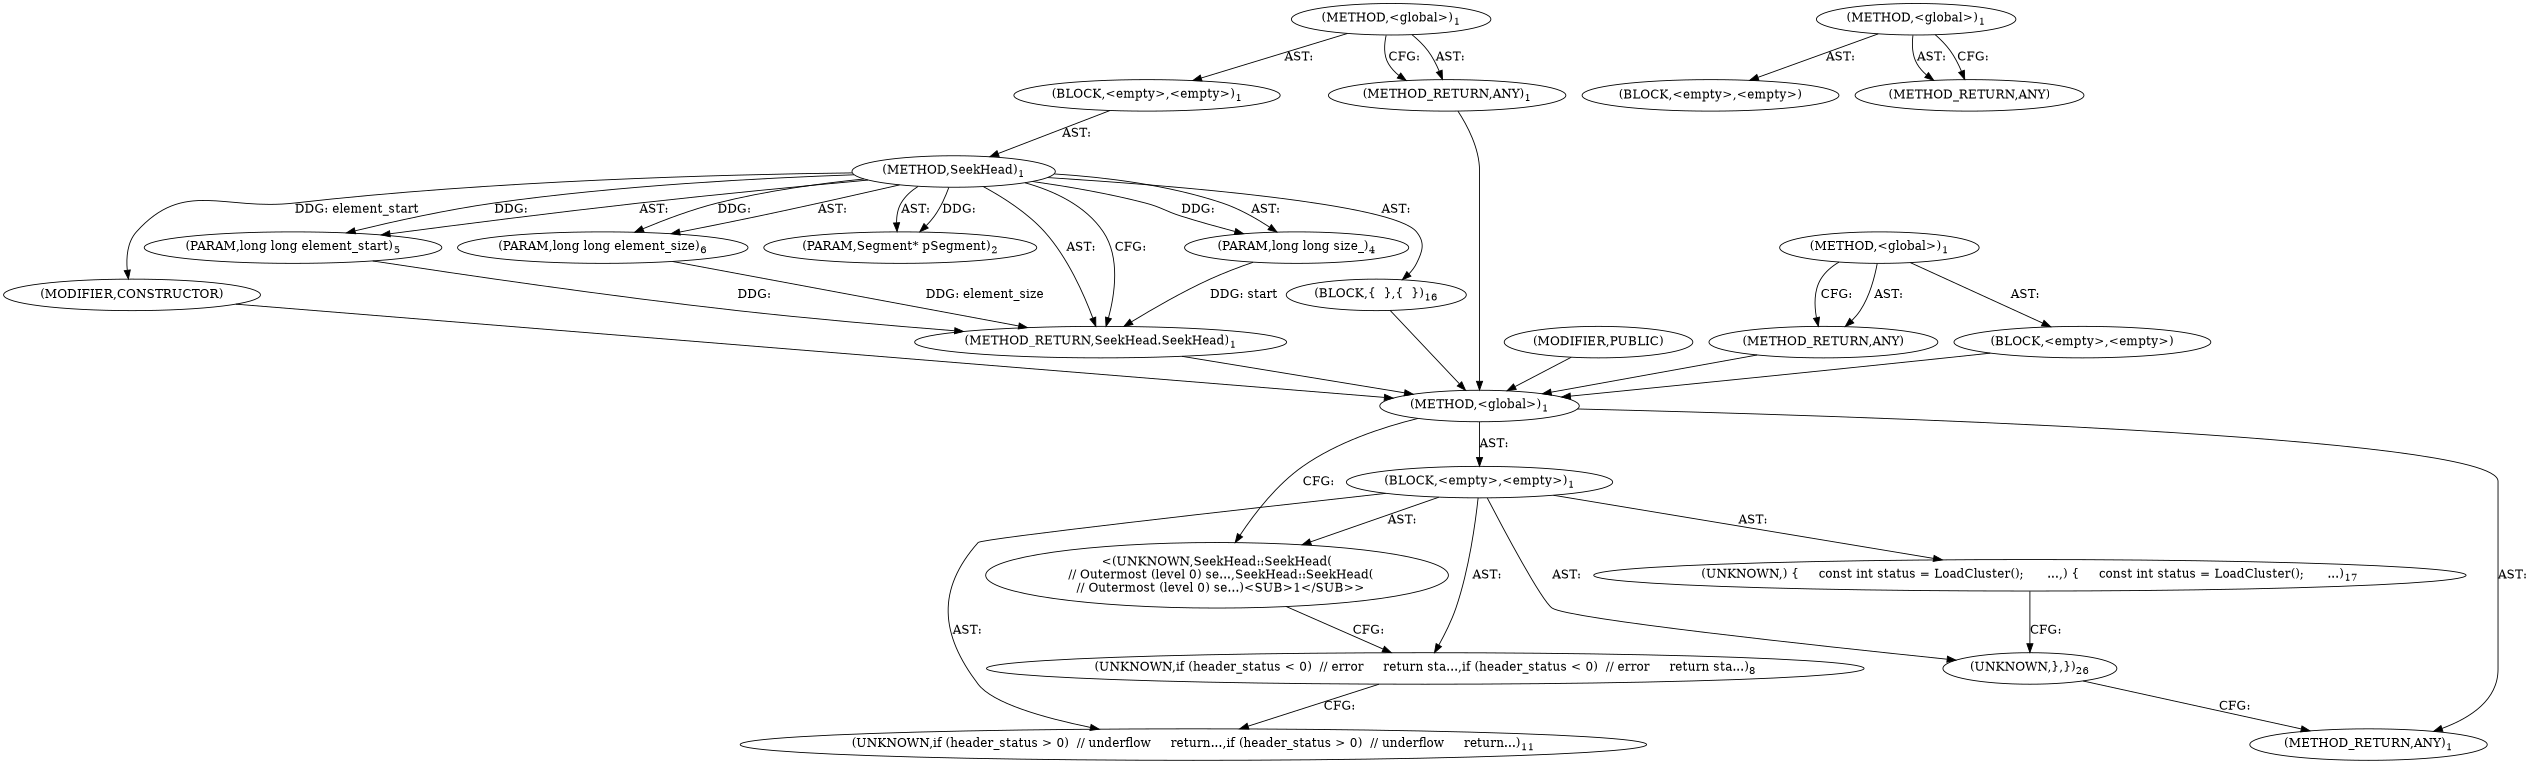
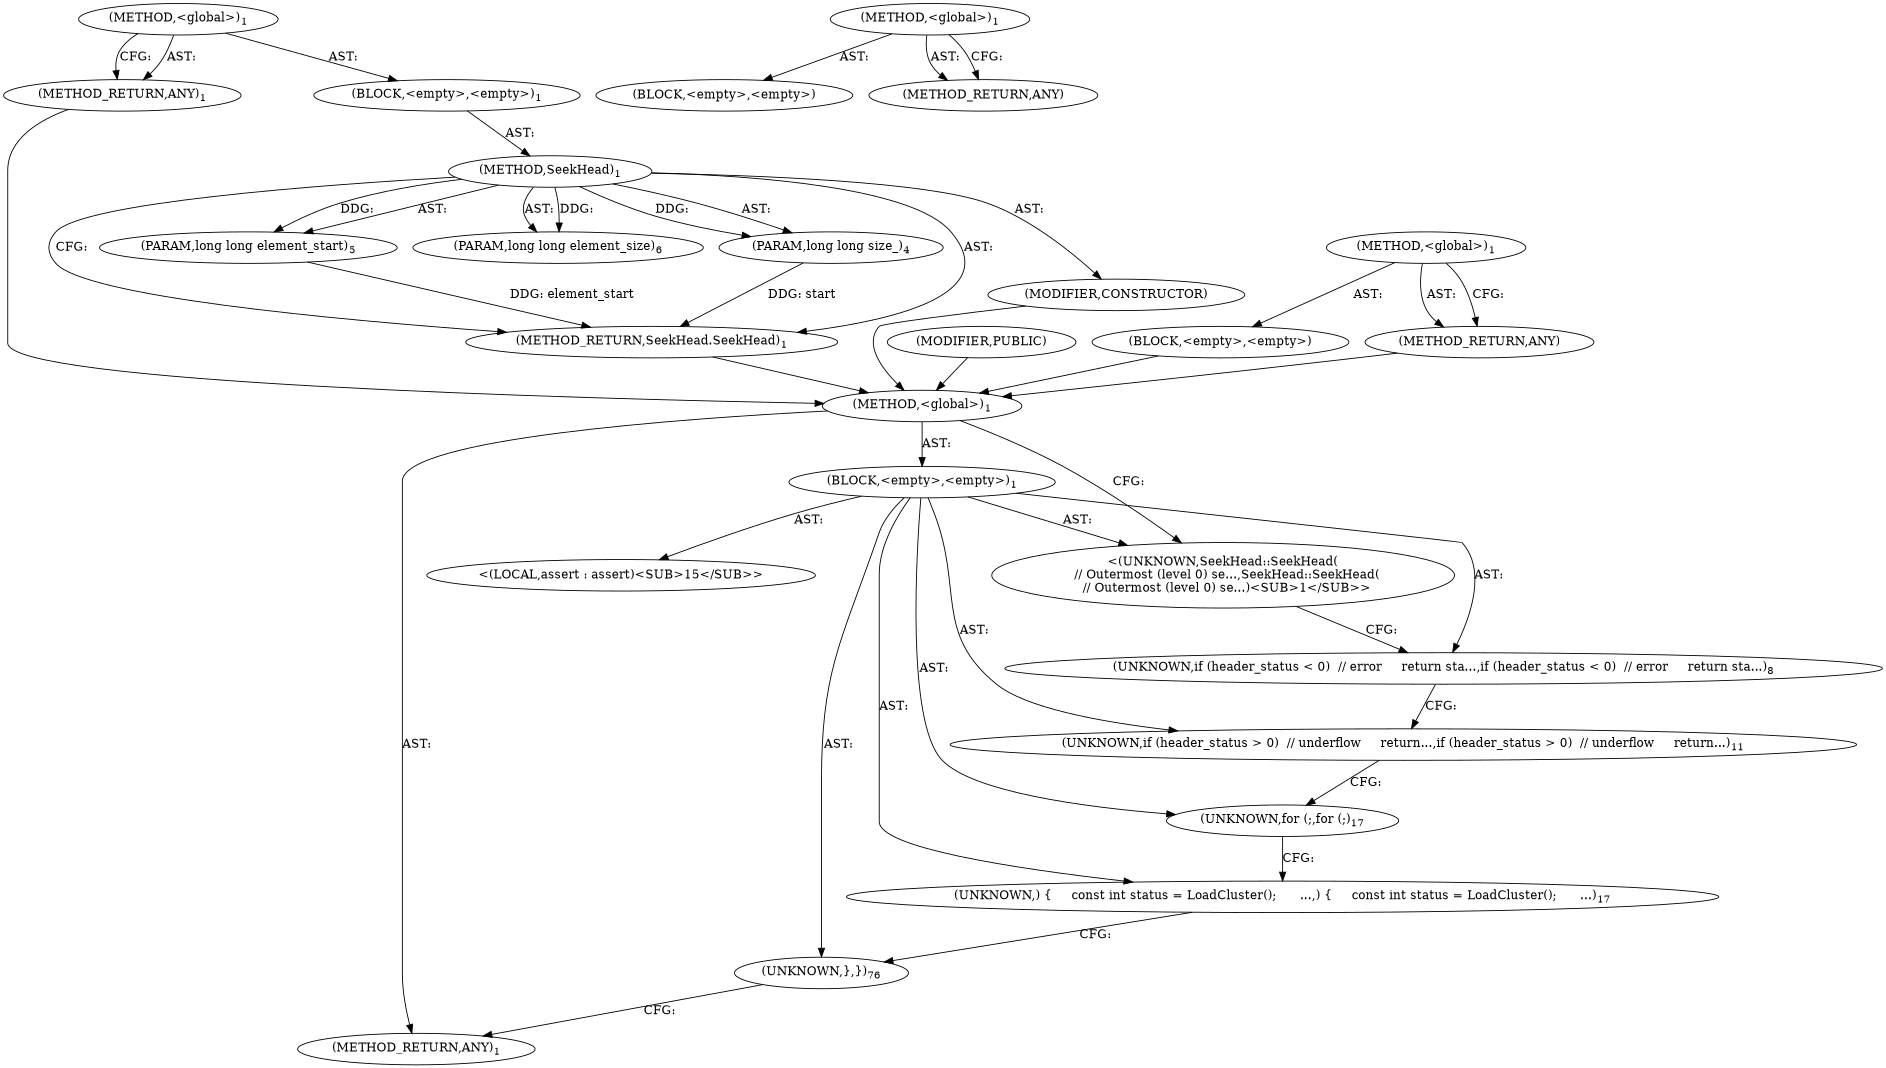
(357, 210) -> (1031, 210)
(900, 248) -> none
(846, 294) -> none
(756, 295) -> (572, 295)
(1376, 295) -> none
none -> (621, 575)
(2083, 667) -> (874, 972)
none -> (1283, 821)
